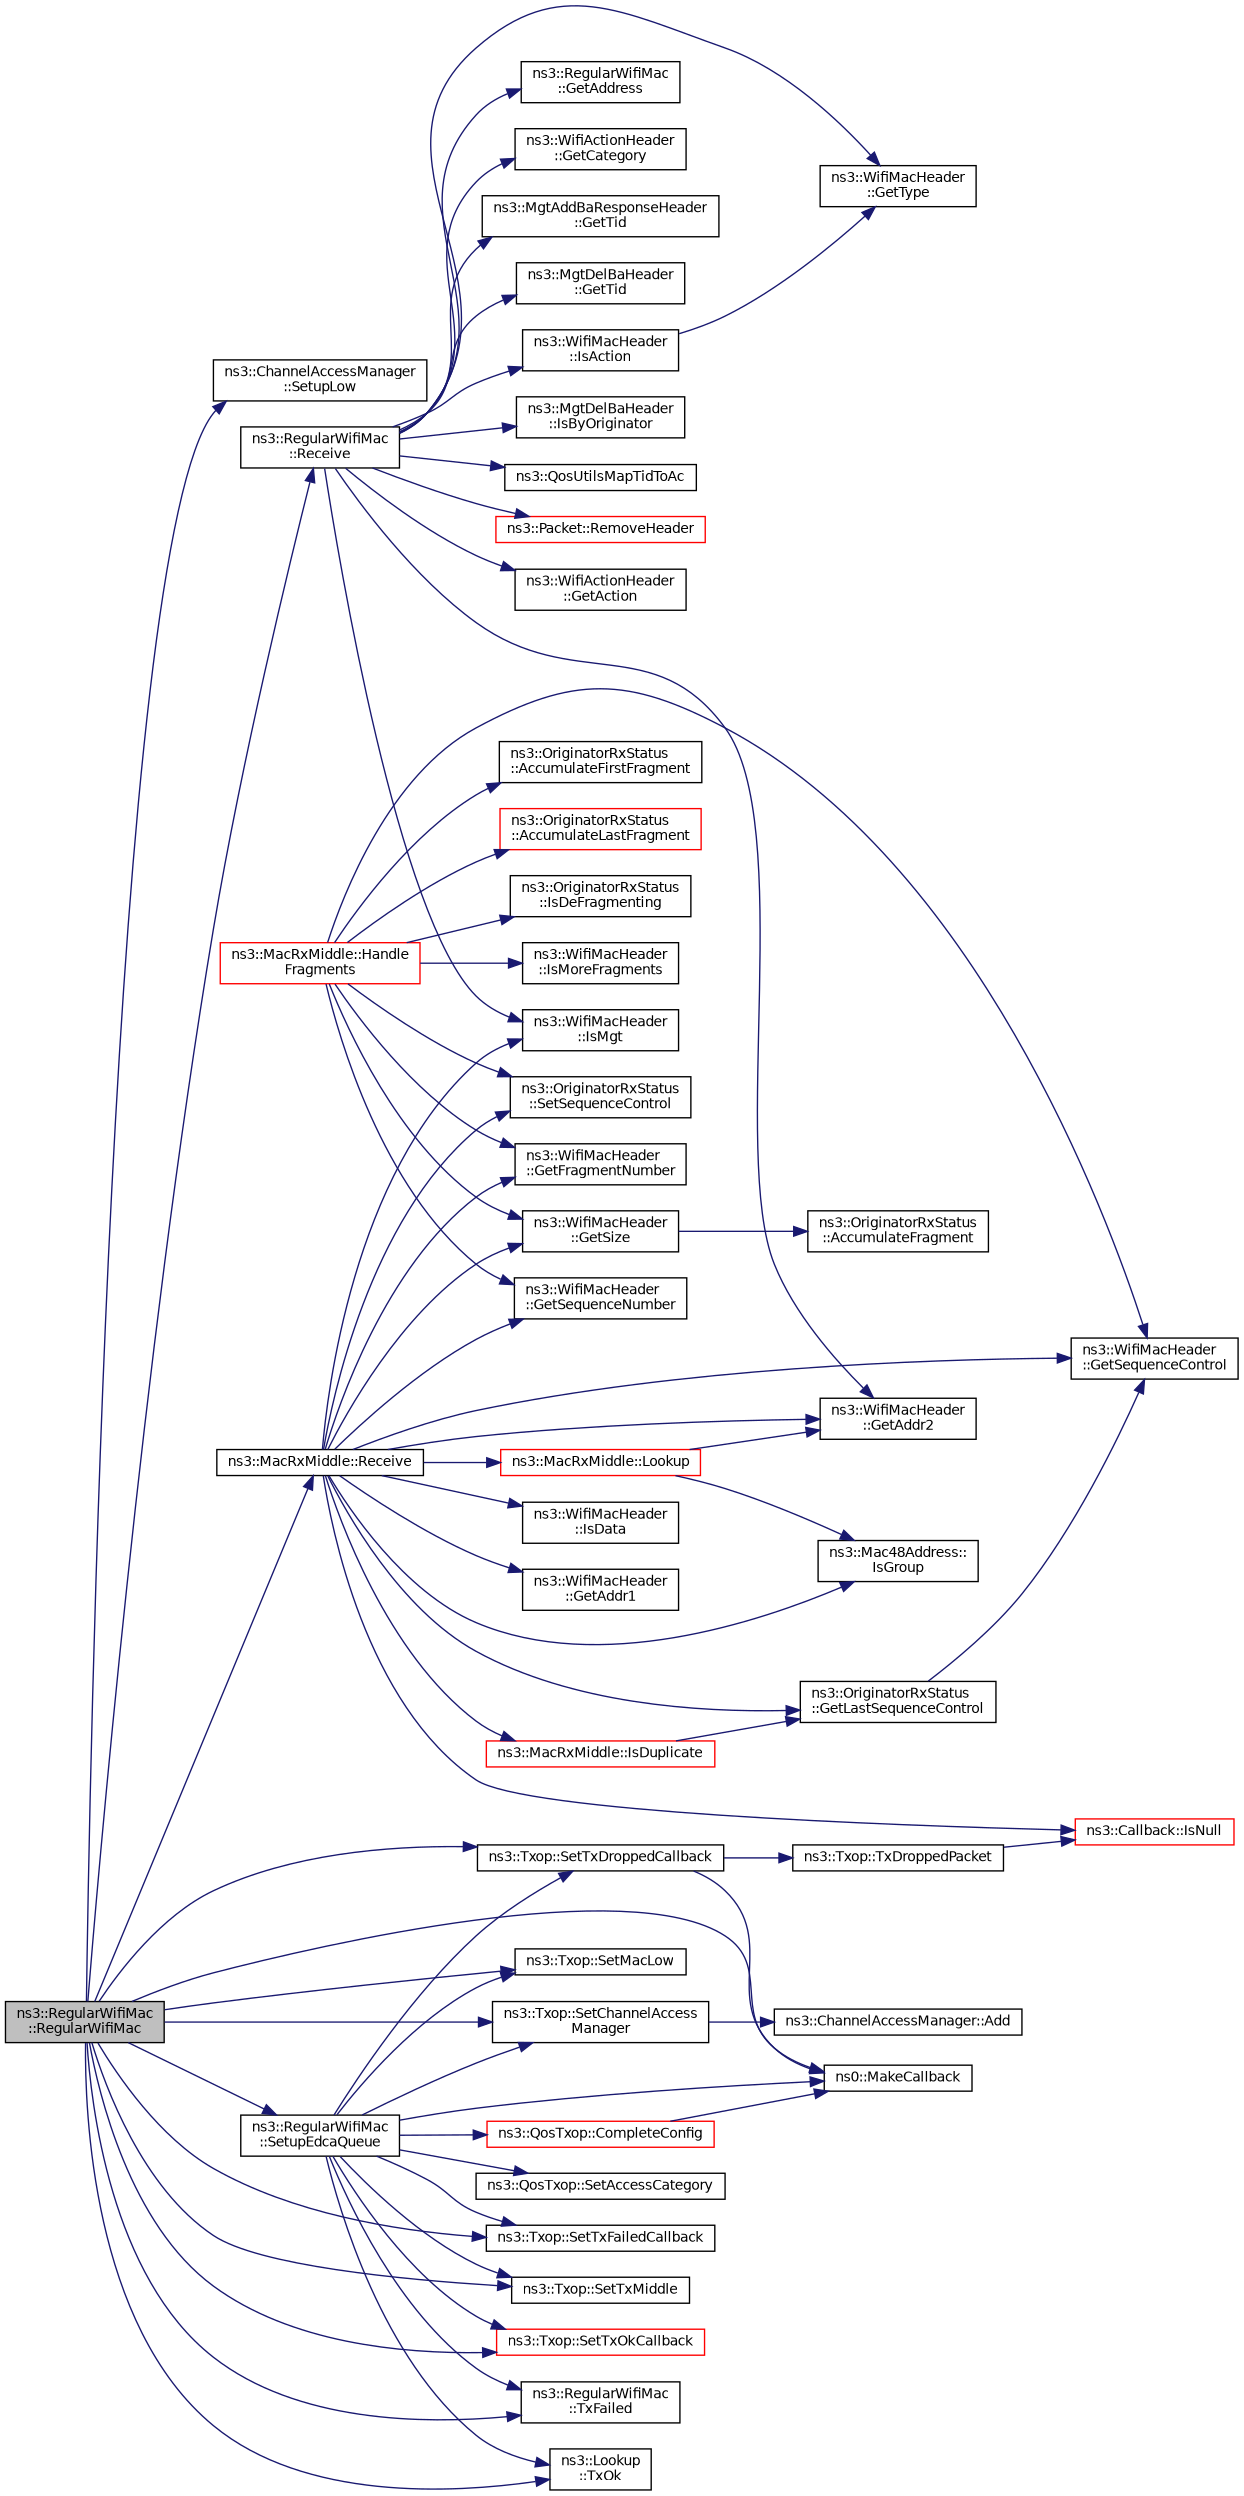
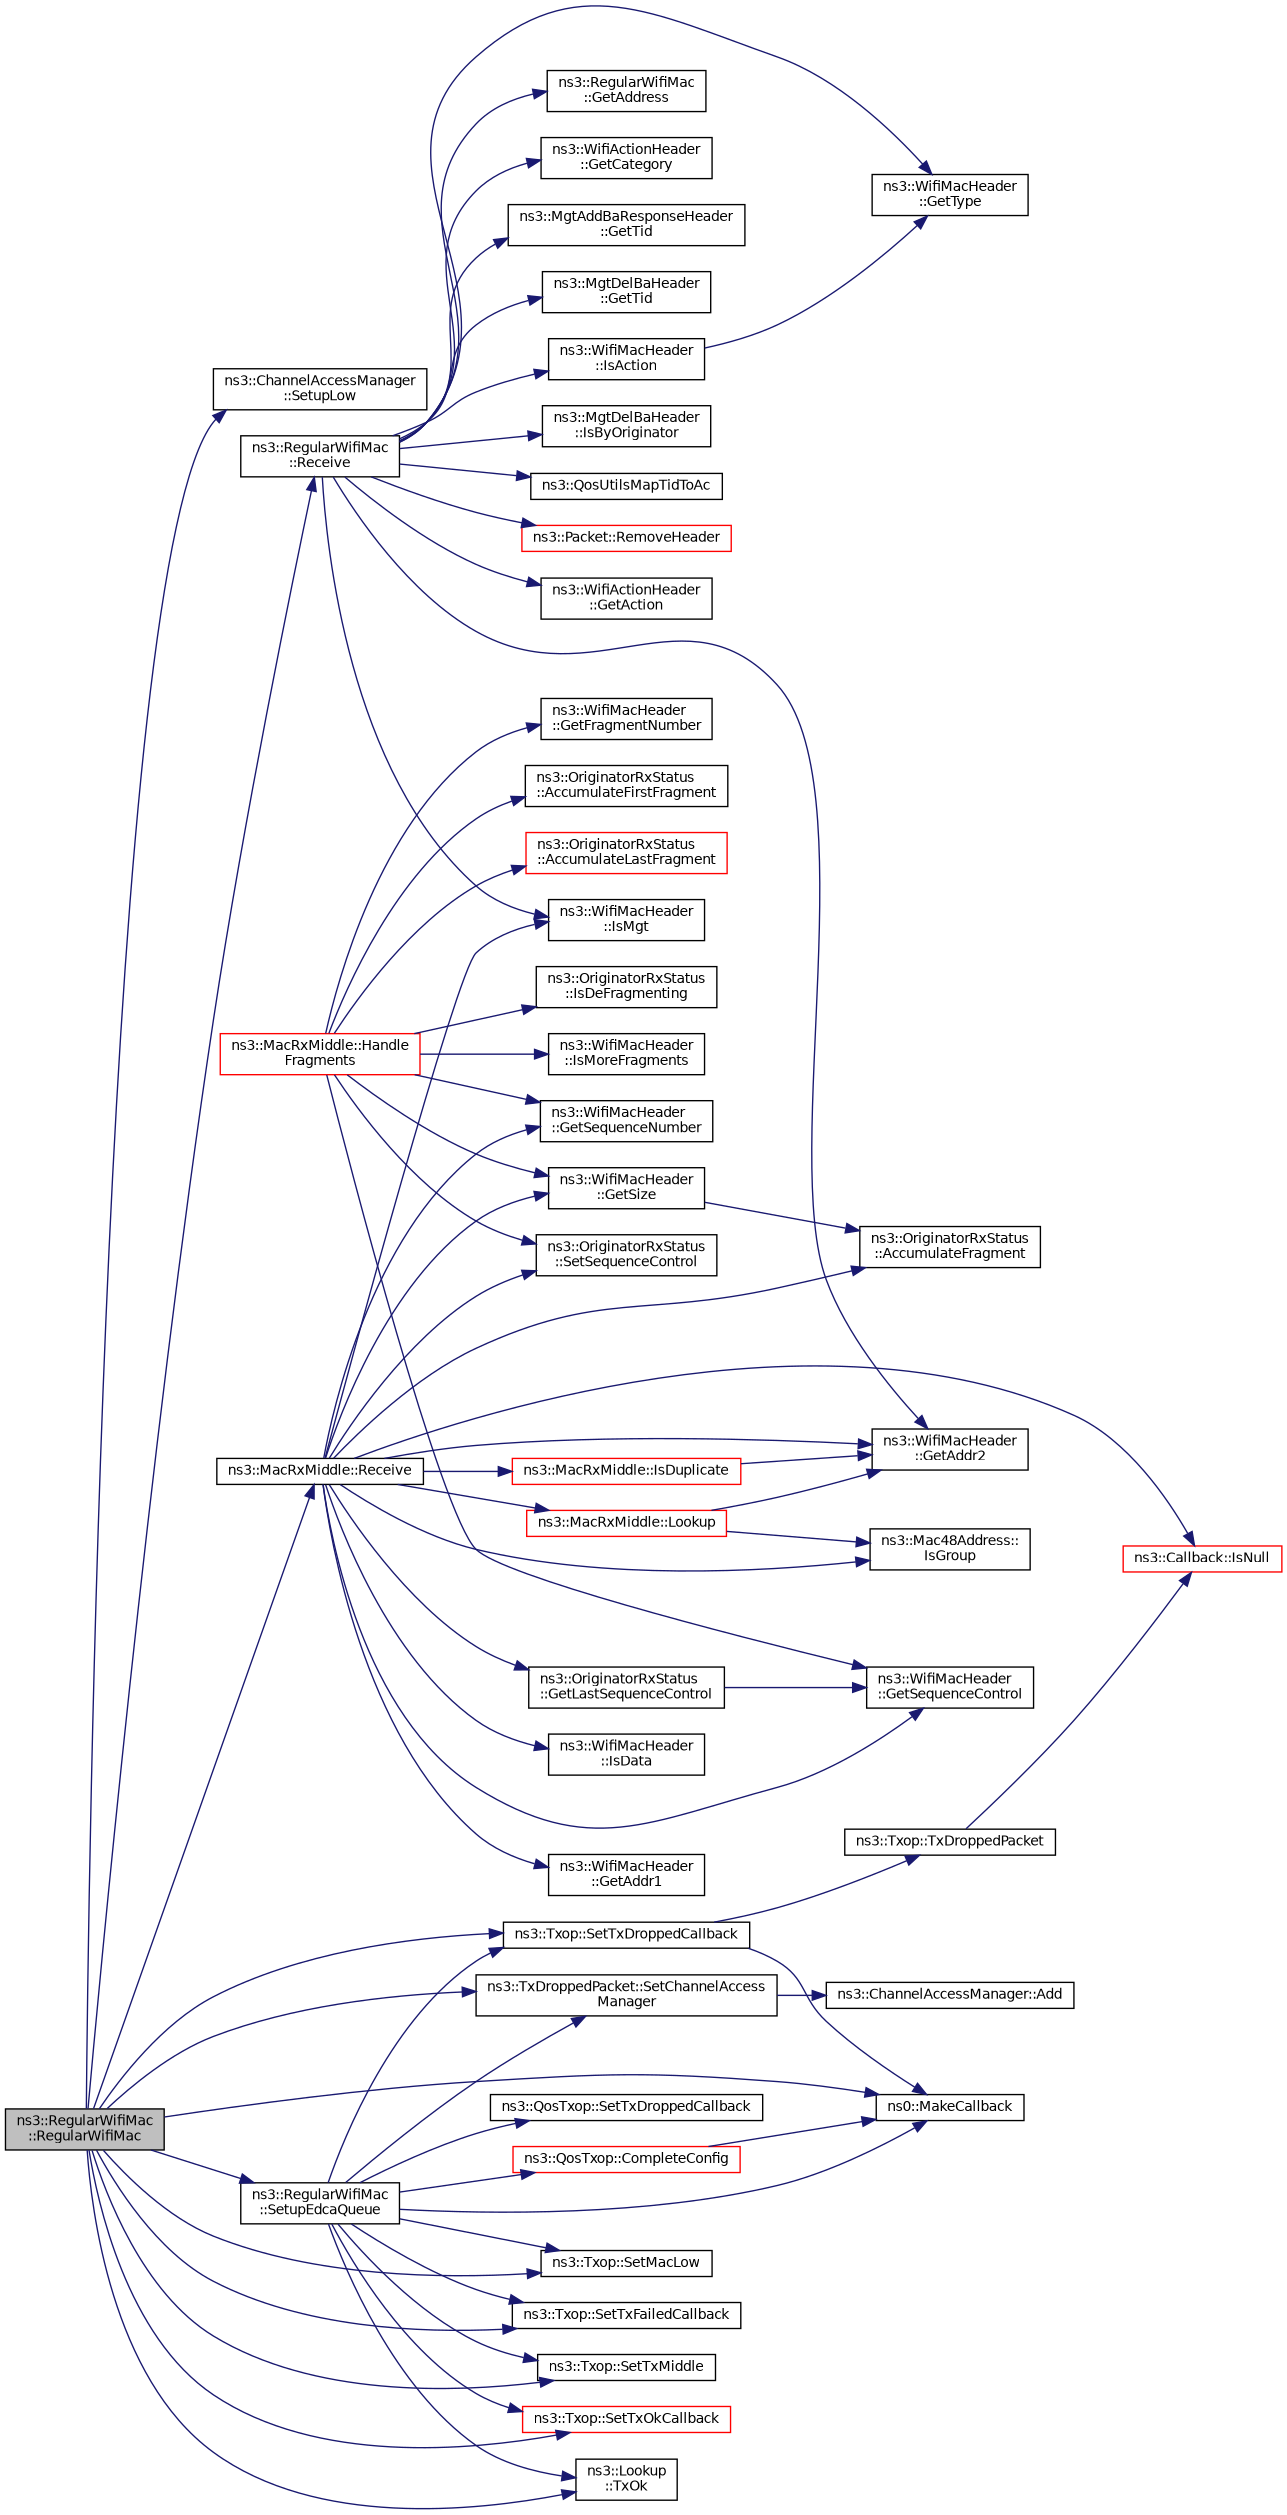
(390, 1299) -> (573, 1315)
(731, 1731) -> (799, 1460)
(601, 2022) -> (627, 1995)
(601, 2186) -> (627, 2108)
(601, 2402) -> none
